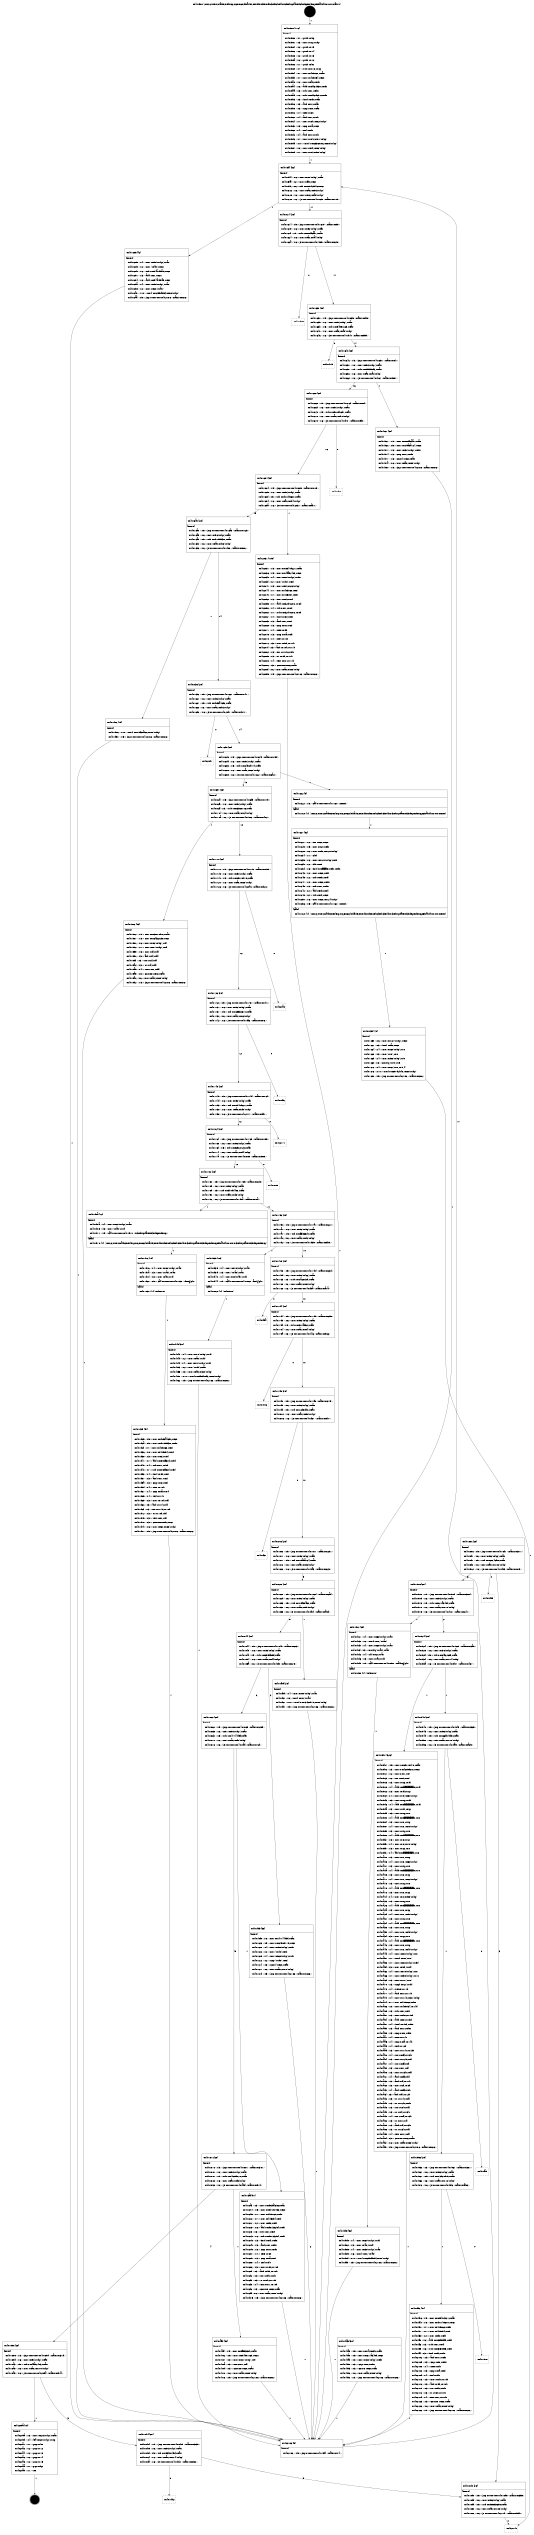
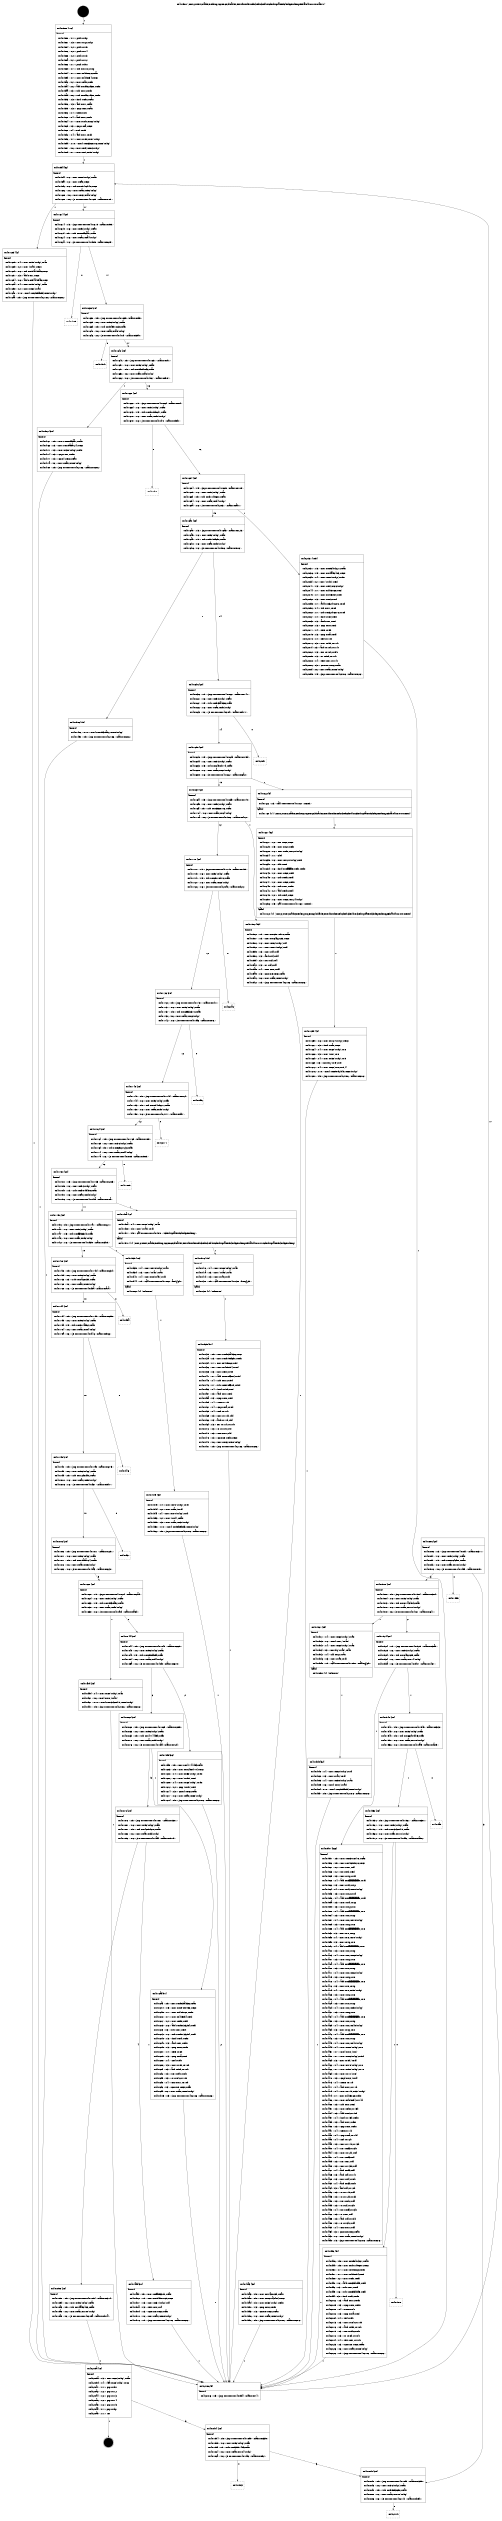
(529, 1791) -> (306, 1743)
(77, 2426) -> (168, 2415)
